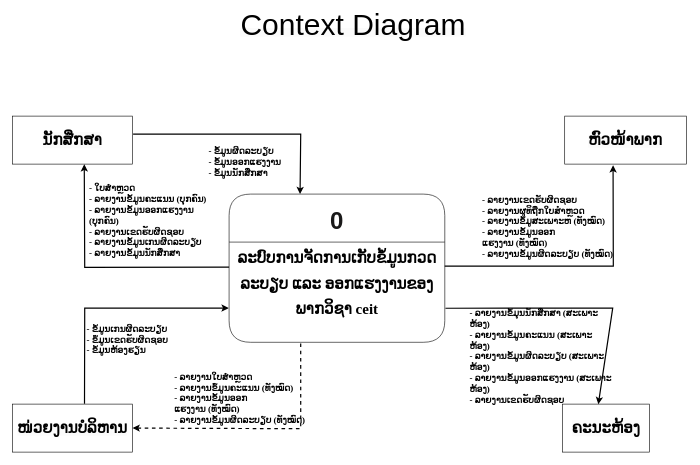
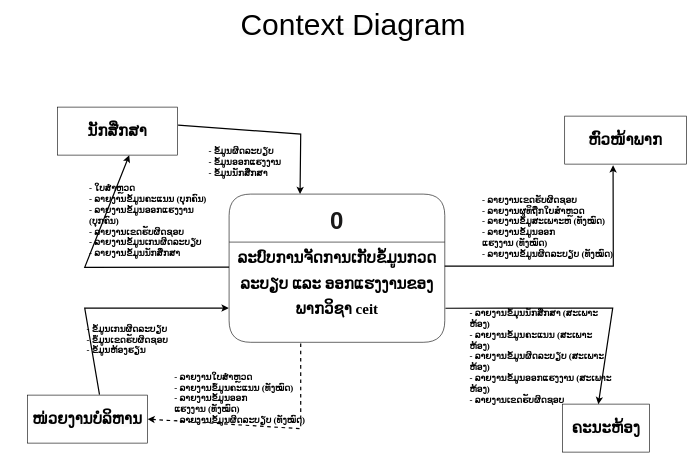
(72, 140) -> (117, 131)
(72, 428) -> (87, 419)
